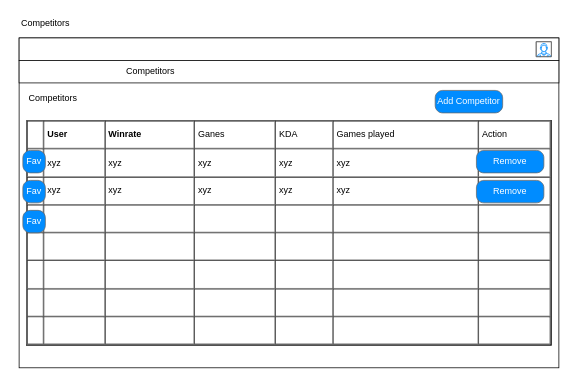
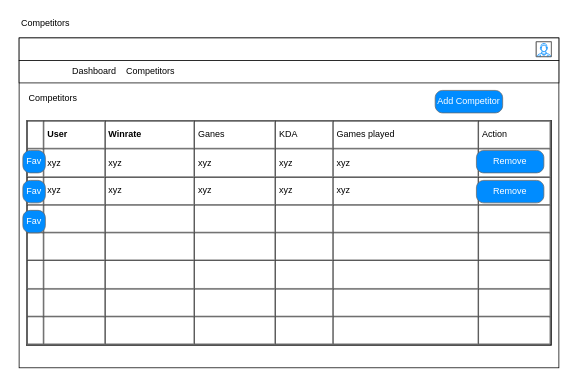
none -> (94, 72)
